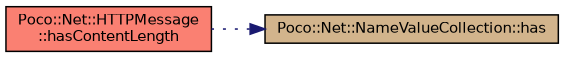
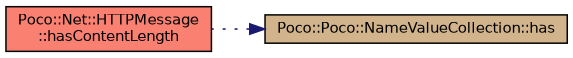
(412, 29) -> (416, 29)
